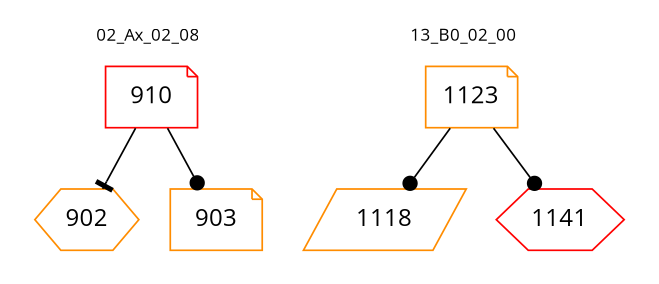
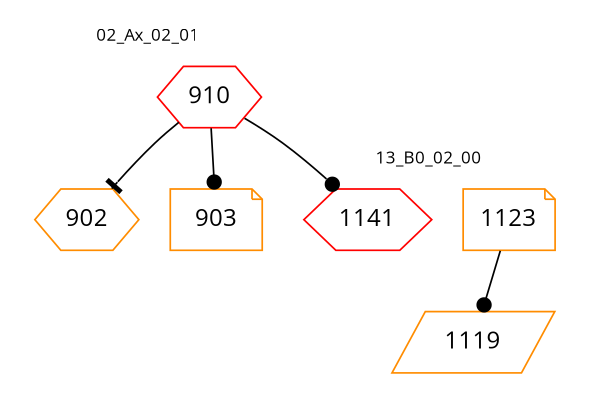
(148, 37) -> (148, 37)
(152, 97) -> (209, 97)
(512, 153) -> (301, 157)
(385, 220) -> (473, 342)
